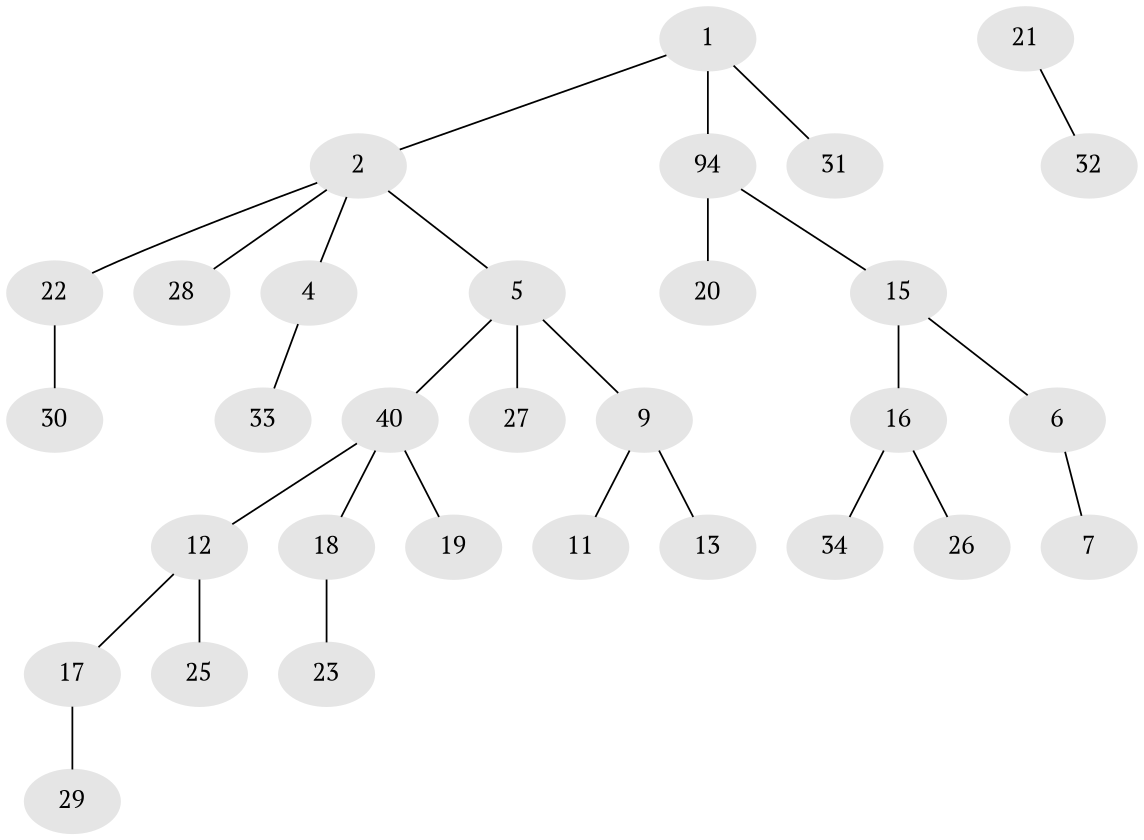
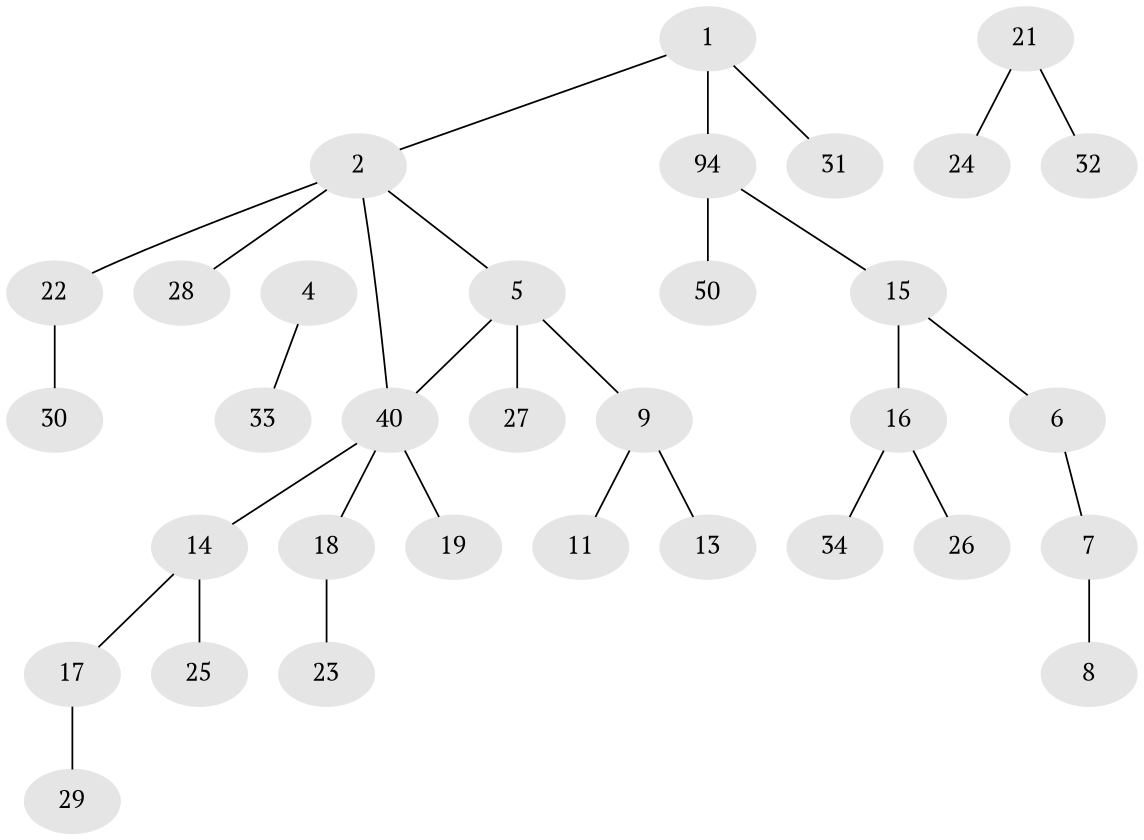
none -> (962, 166)
(334, 230) -> (376, 293)
(708, 293) -> (708, 293)
(199, 547) -> (199, 547)
none -> (1089, 674)
